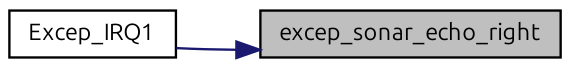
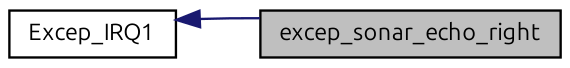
(206, 49) -> (230, 18)
